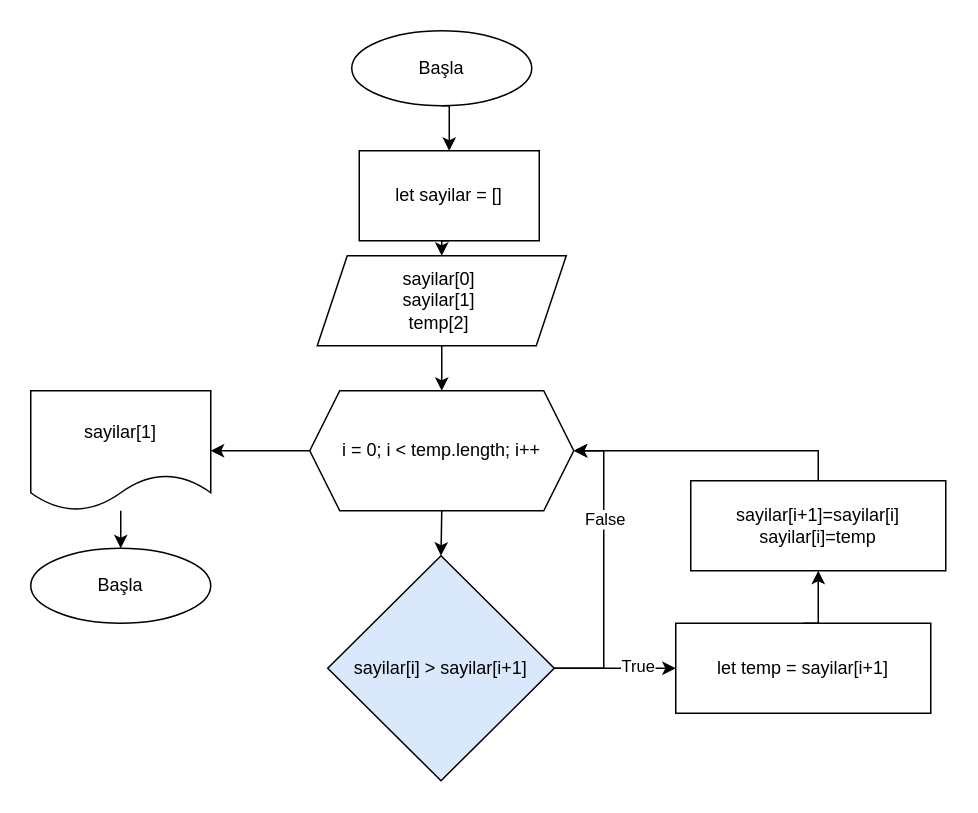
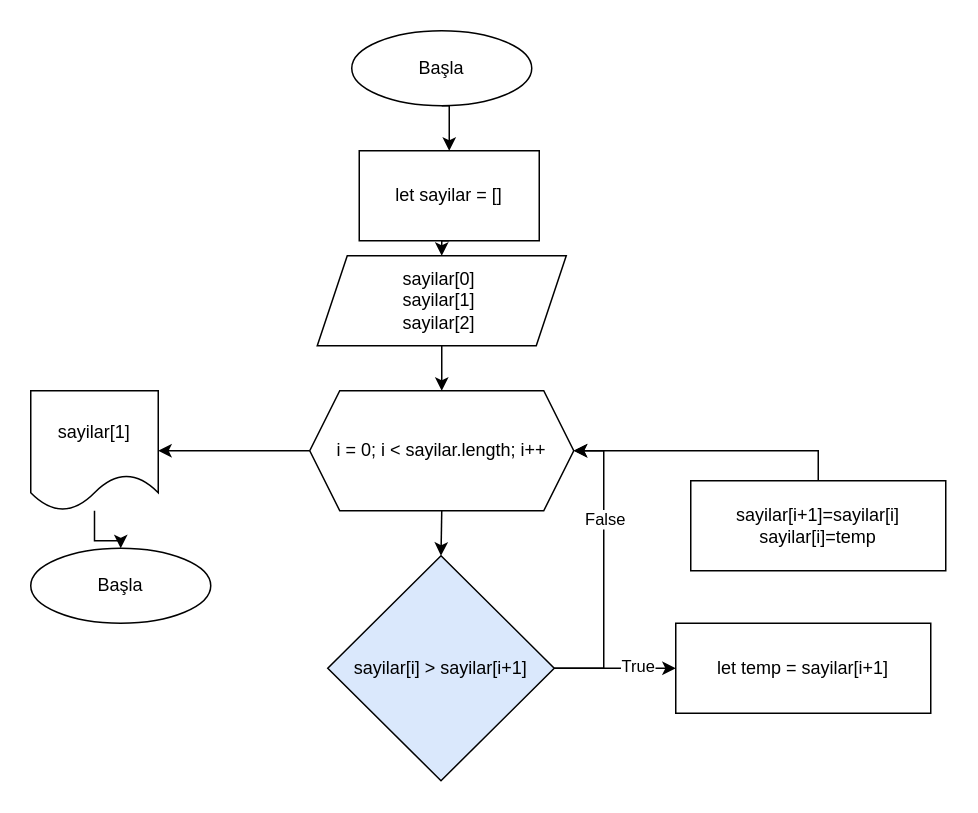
(442, 301) -> (442, 301)
(121, 451) -> (95, 451)
(442, 451) -> (442, 451)
(818, 604) -> none
